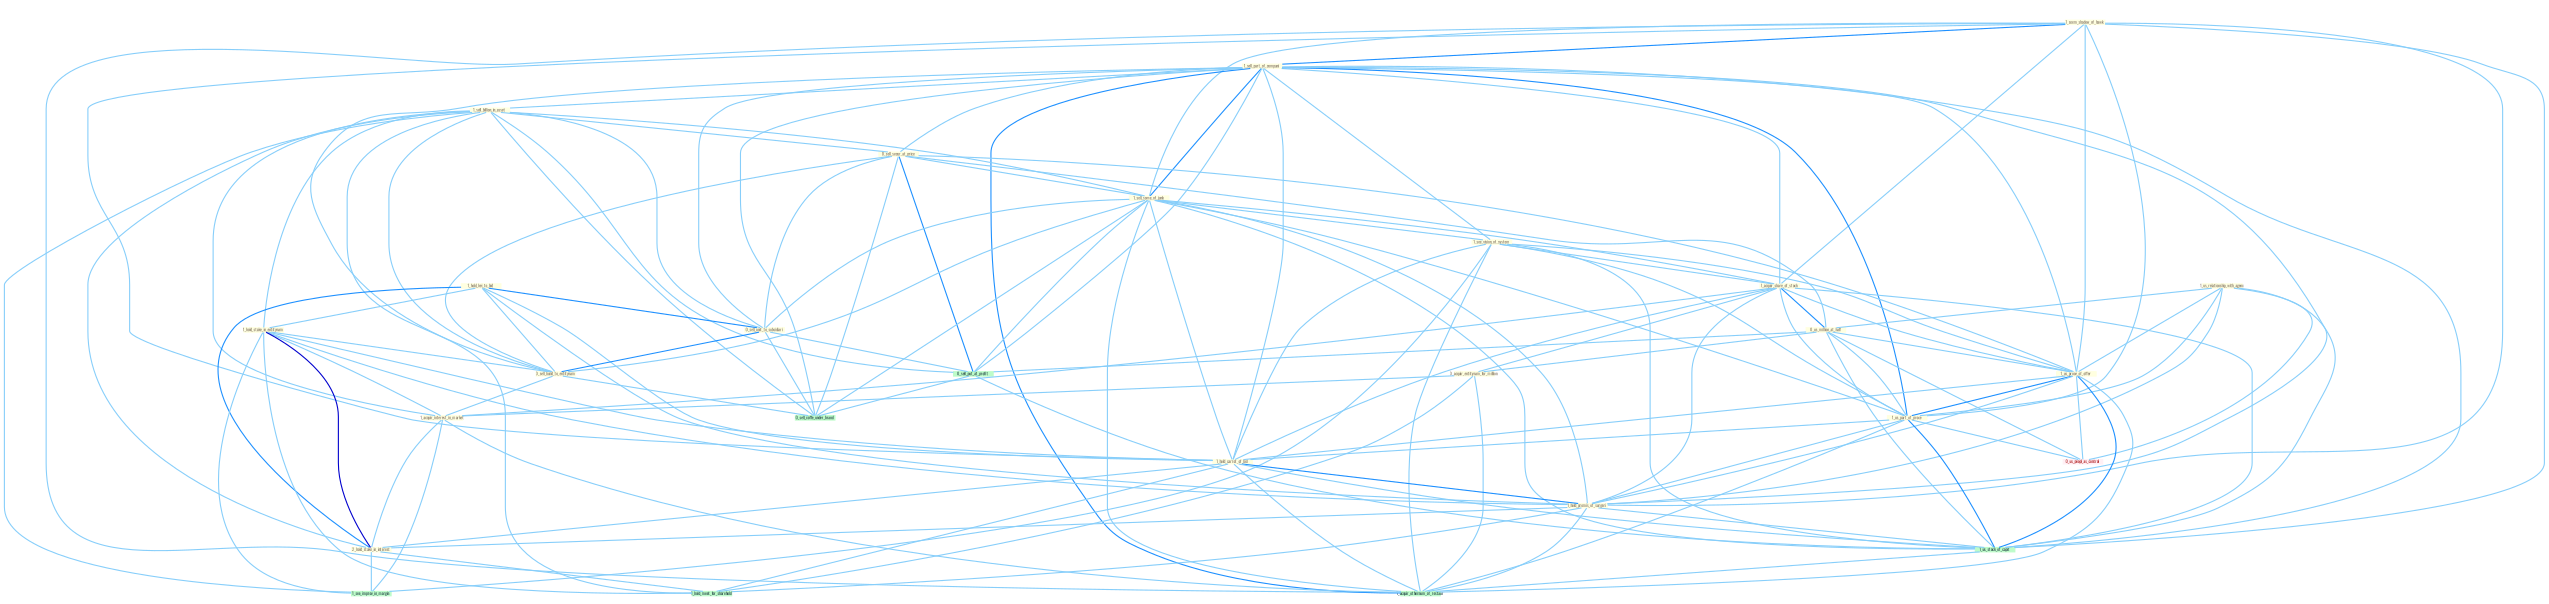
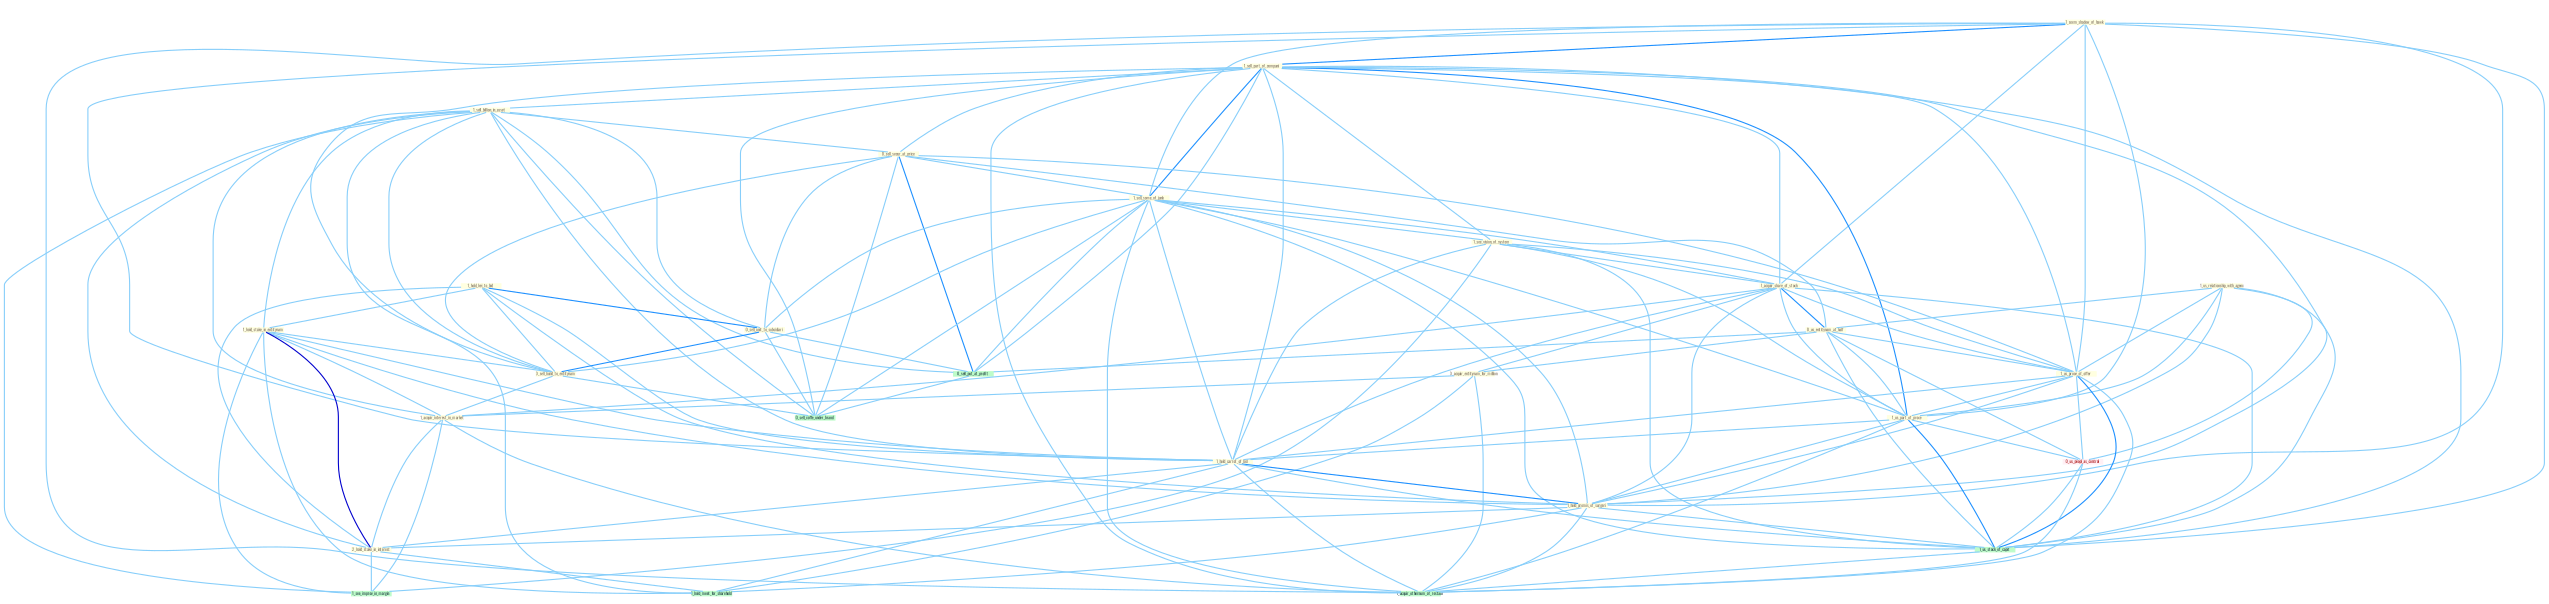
(740, 103) -> none
(829, 139) -> (785, 420)
(1826, 330) -> (1826, 330)
(229, 339) -> (229, 339)
(1011, 364) -> (1011, 364)
(1992, 396) -> (1992, 396)
(1417, 411) -> (1788, 579)
(1541, 525) -> (2045, 511)
